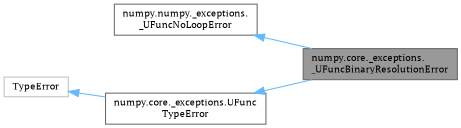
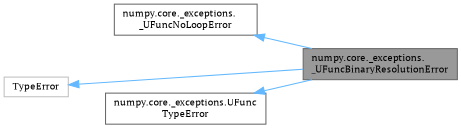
(186, 20) -> (186, 20)
(92, 95) -> (191, 77)
